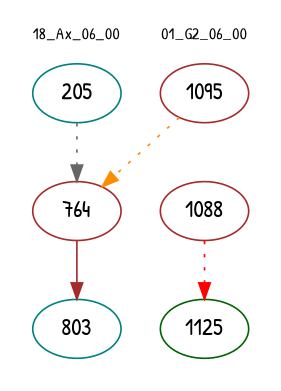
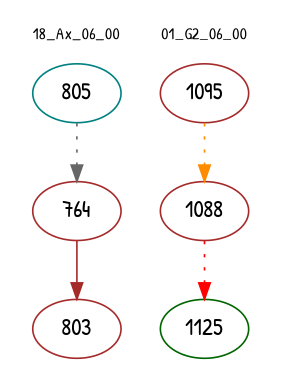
(77, 93) -> (77, 93)
(158, 136) -> (205, 144)
(77, 329) -> (77, 329)
